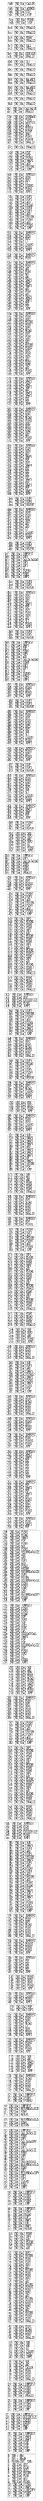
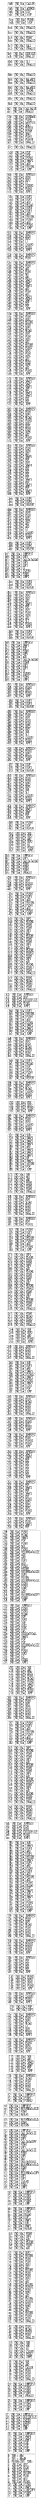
(21, 70) -> none
